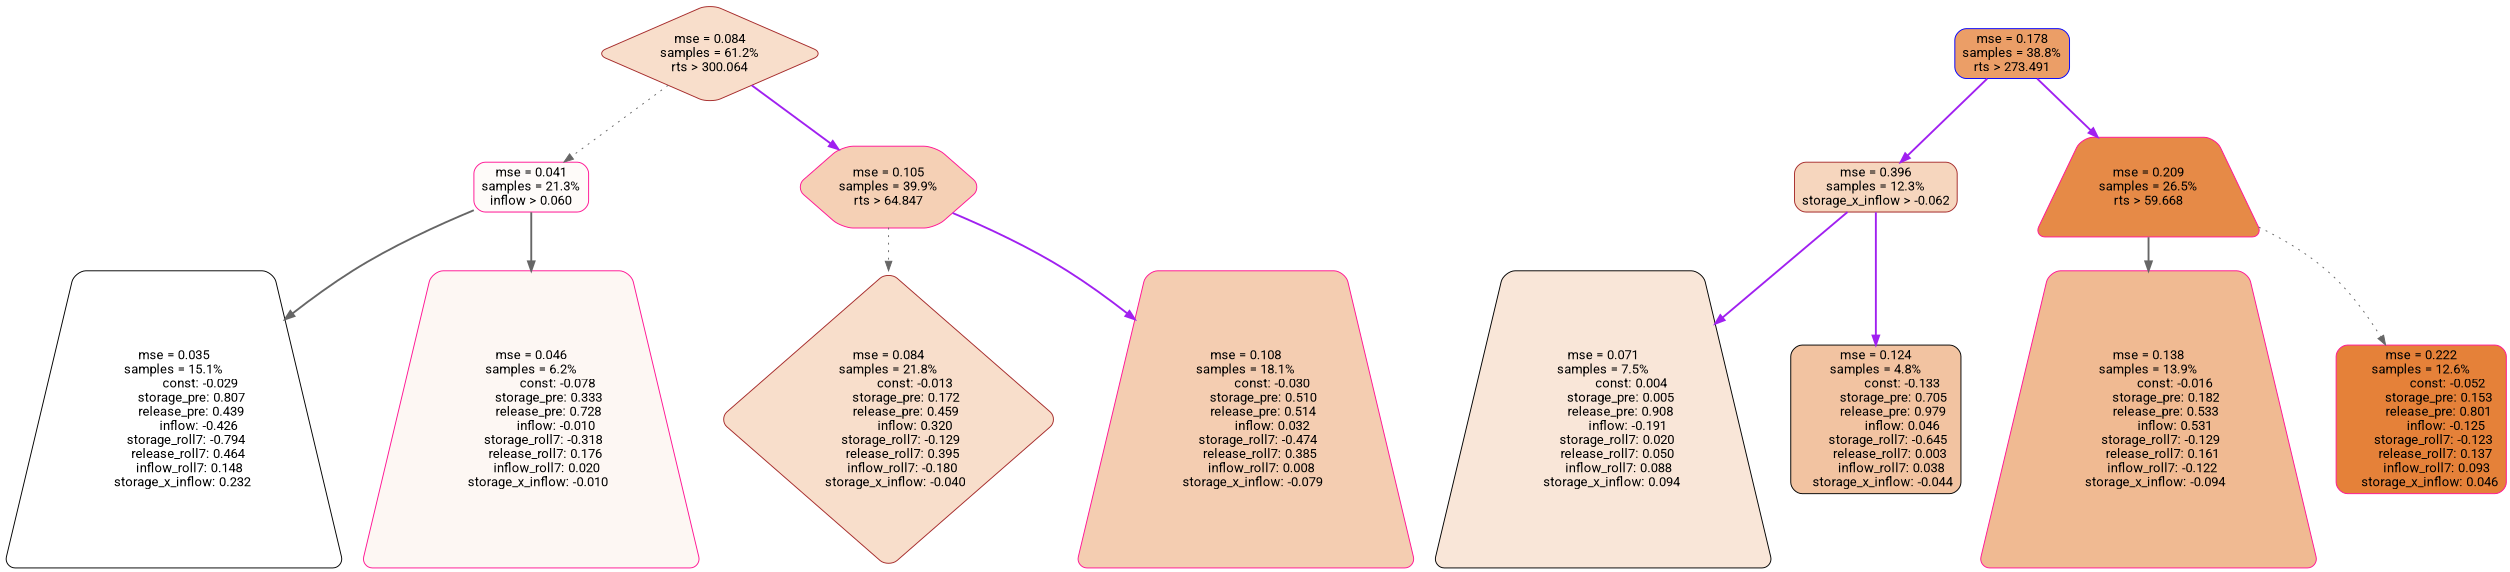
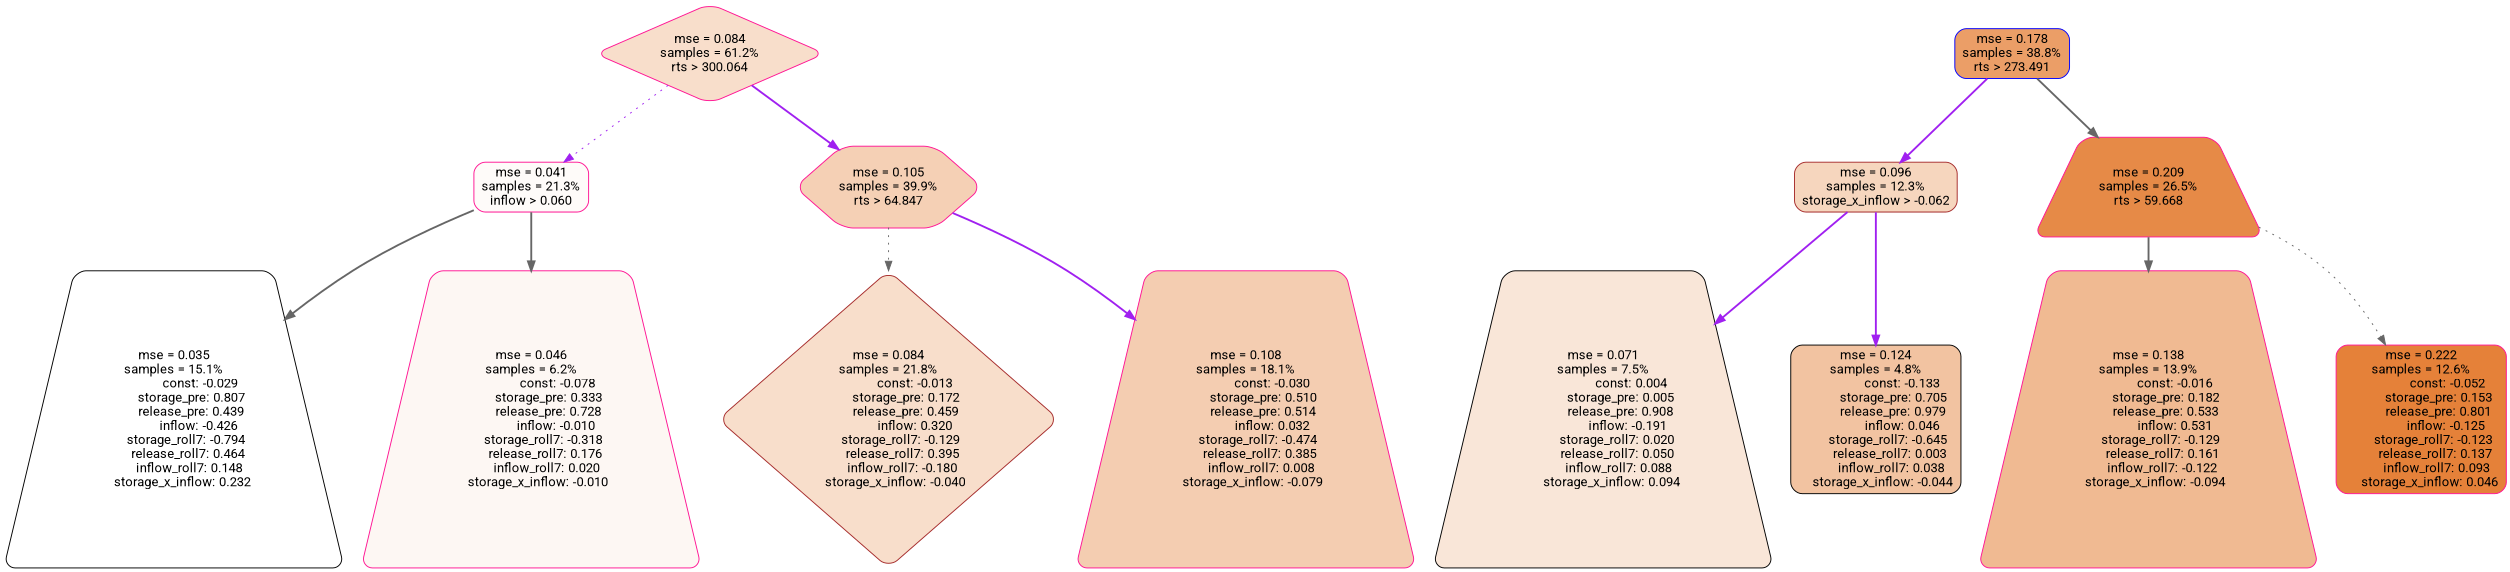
(710, 54) -> (710, 54)
(2064, 105) -> (2064, 105)
(620, 121) -> (620, 121)
(1876, 187) -> (1876, 187)
